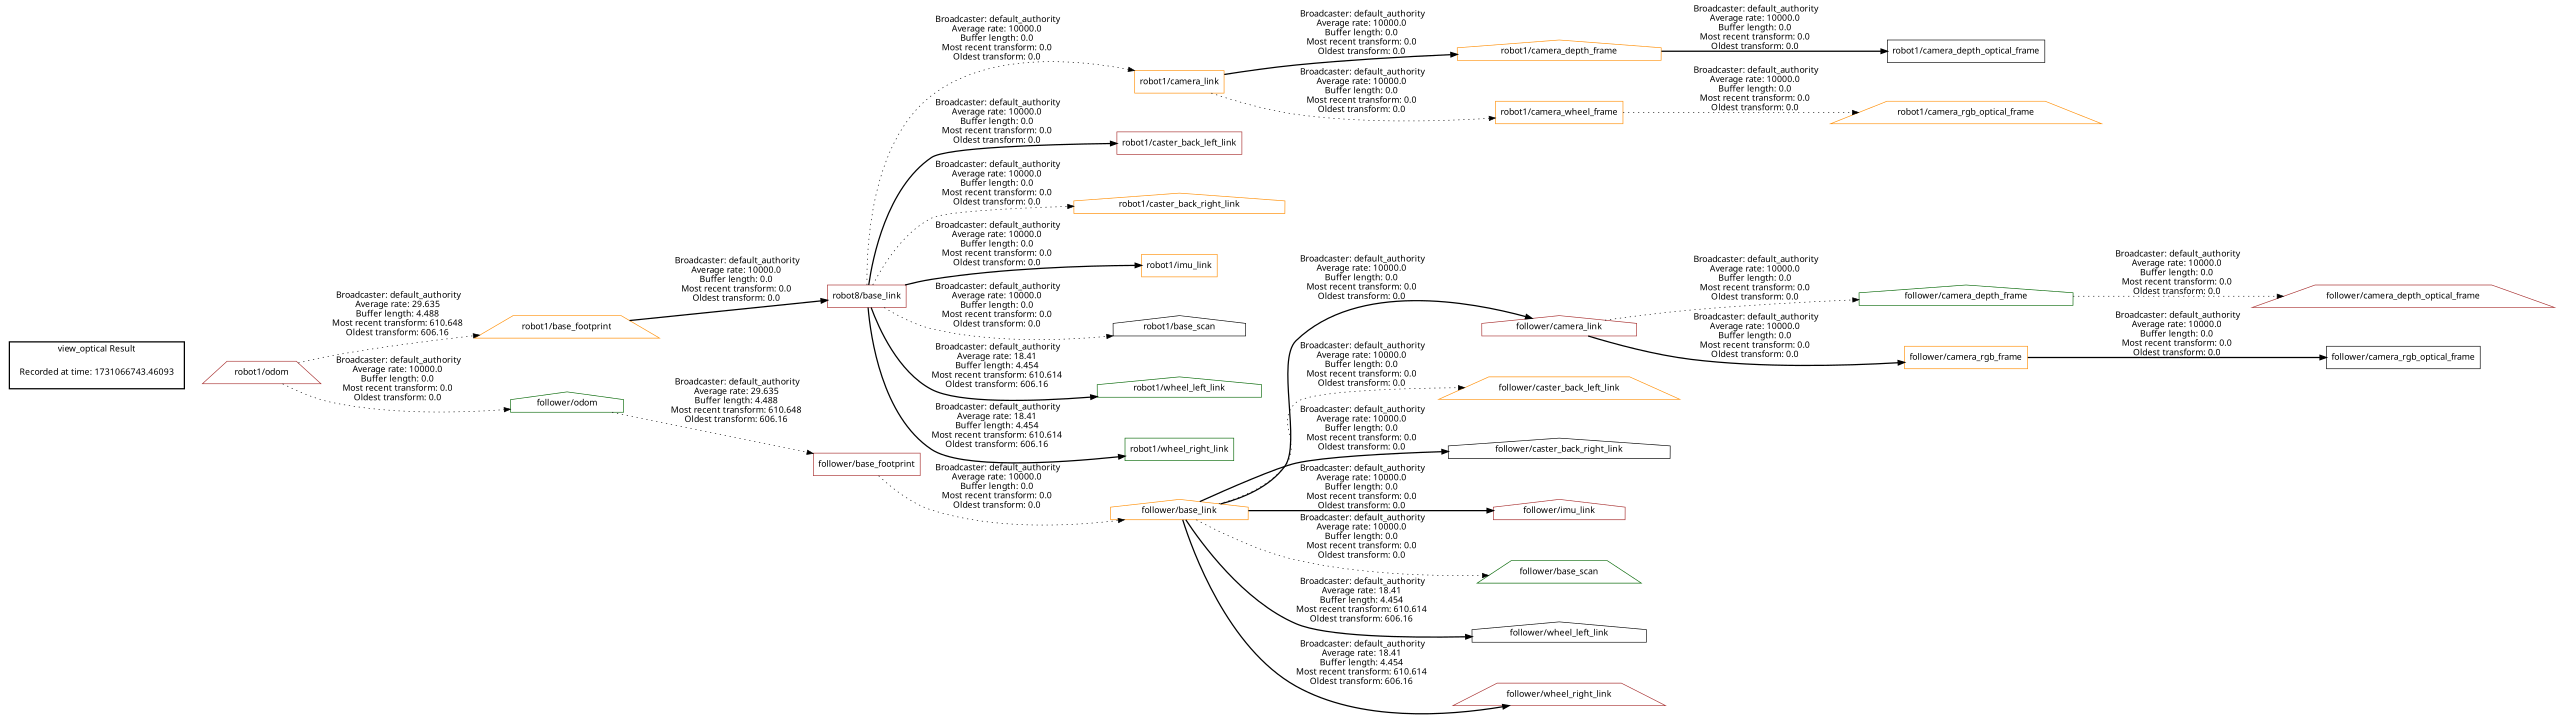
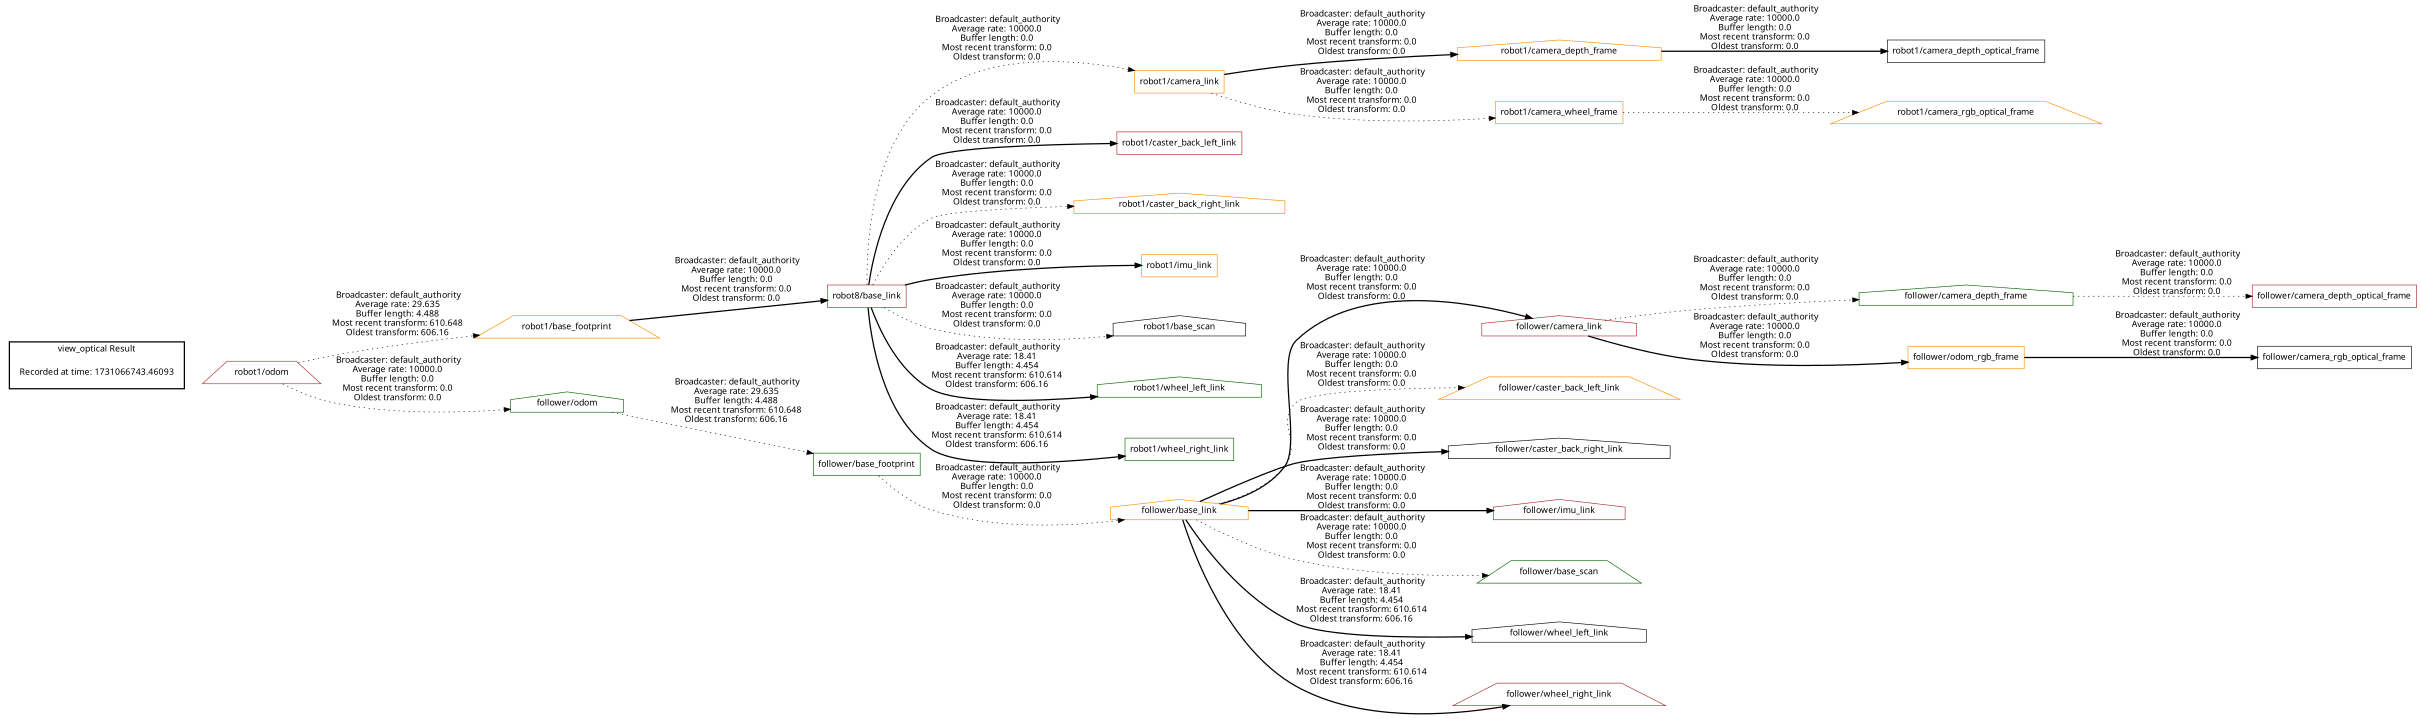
(2403, 296) -> (2334, 296)
(1966, 357) -> (1966, 357)
(867, 464) -> (867, 464)
